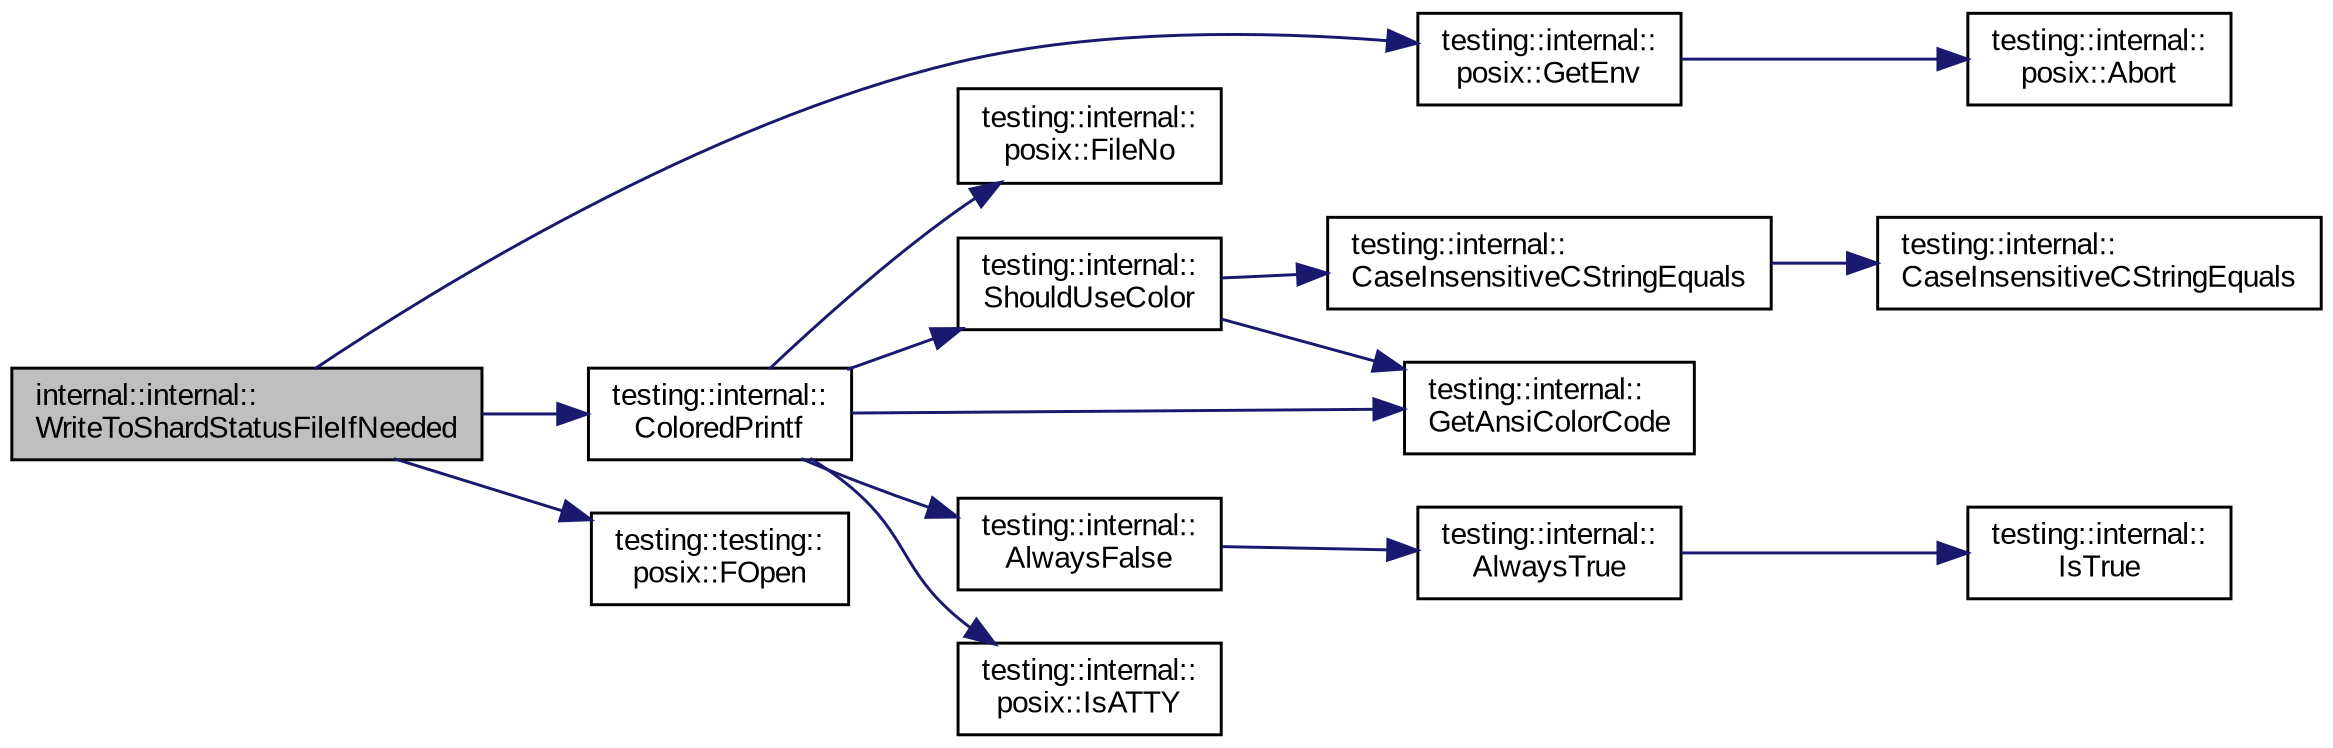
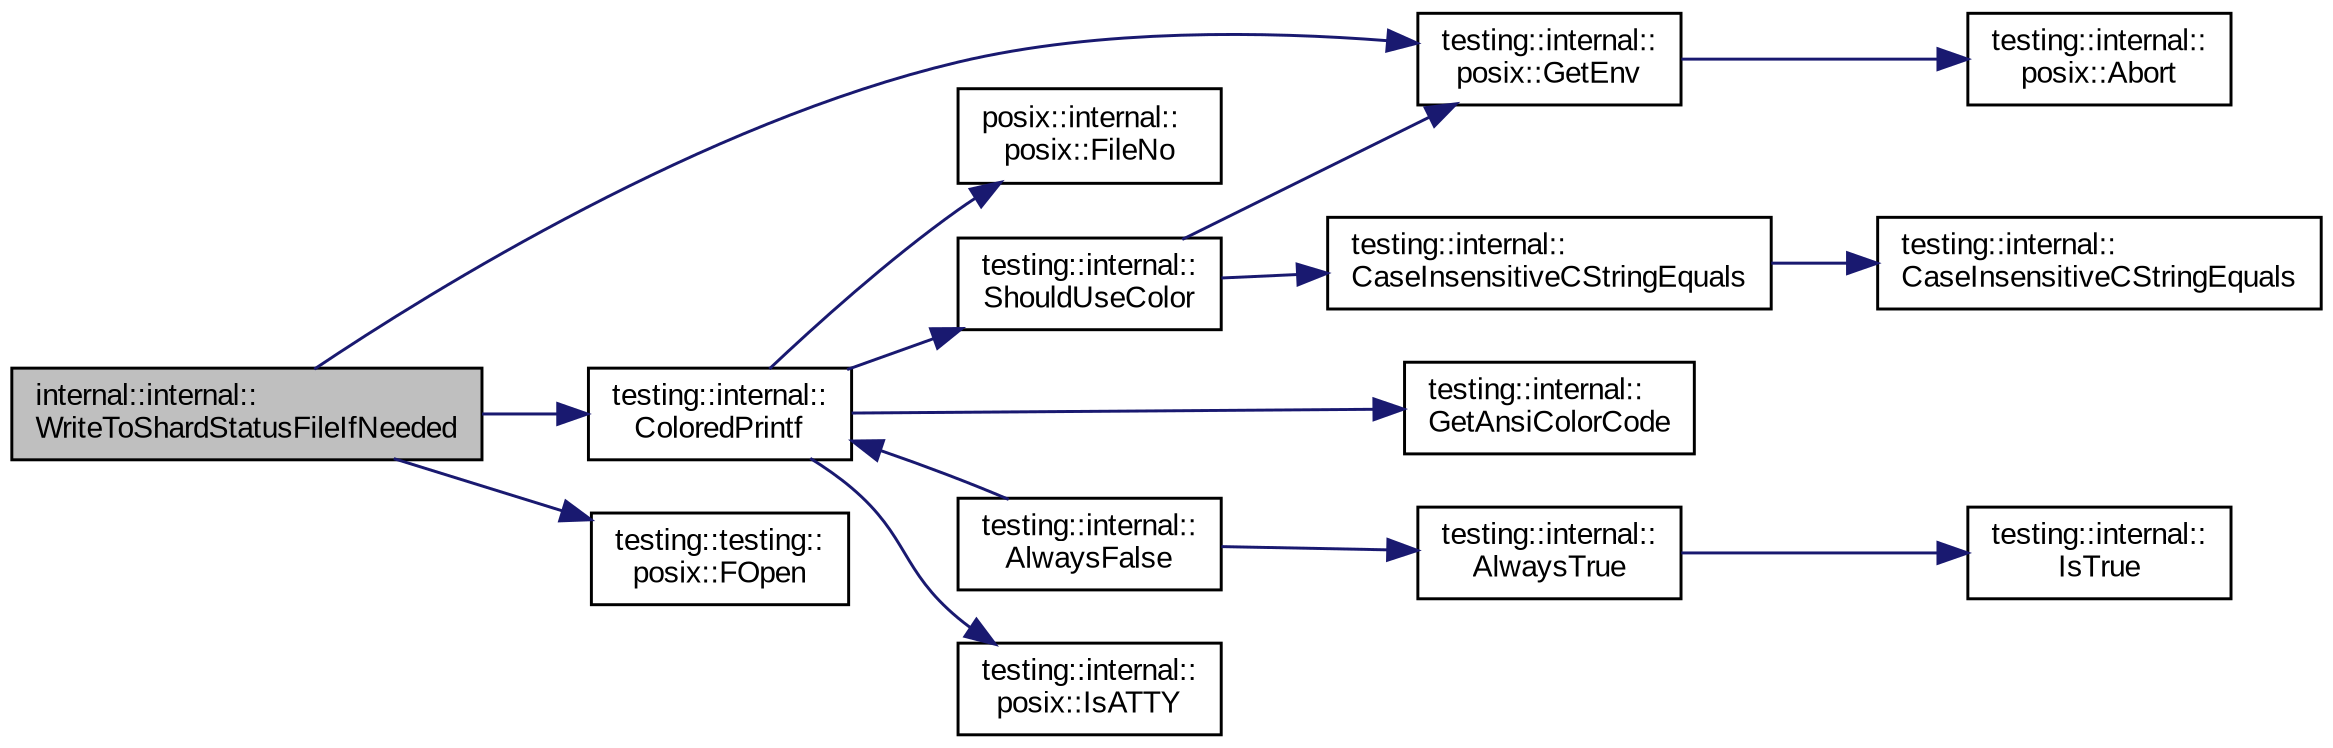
(1090, 136) -> (1090, 136)
(1298, 340) -> (1306, 178)
(880, 490) -> (945, 474)
